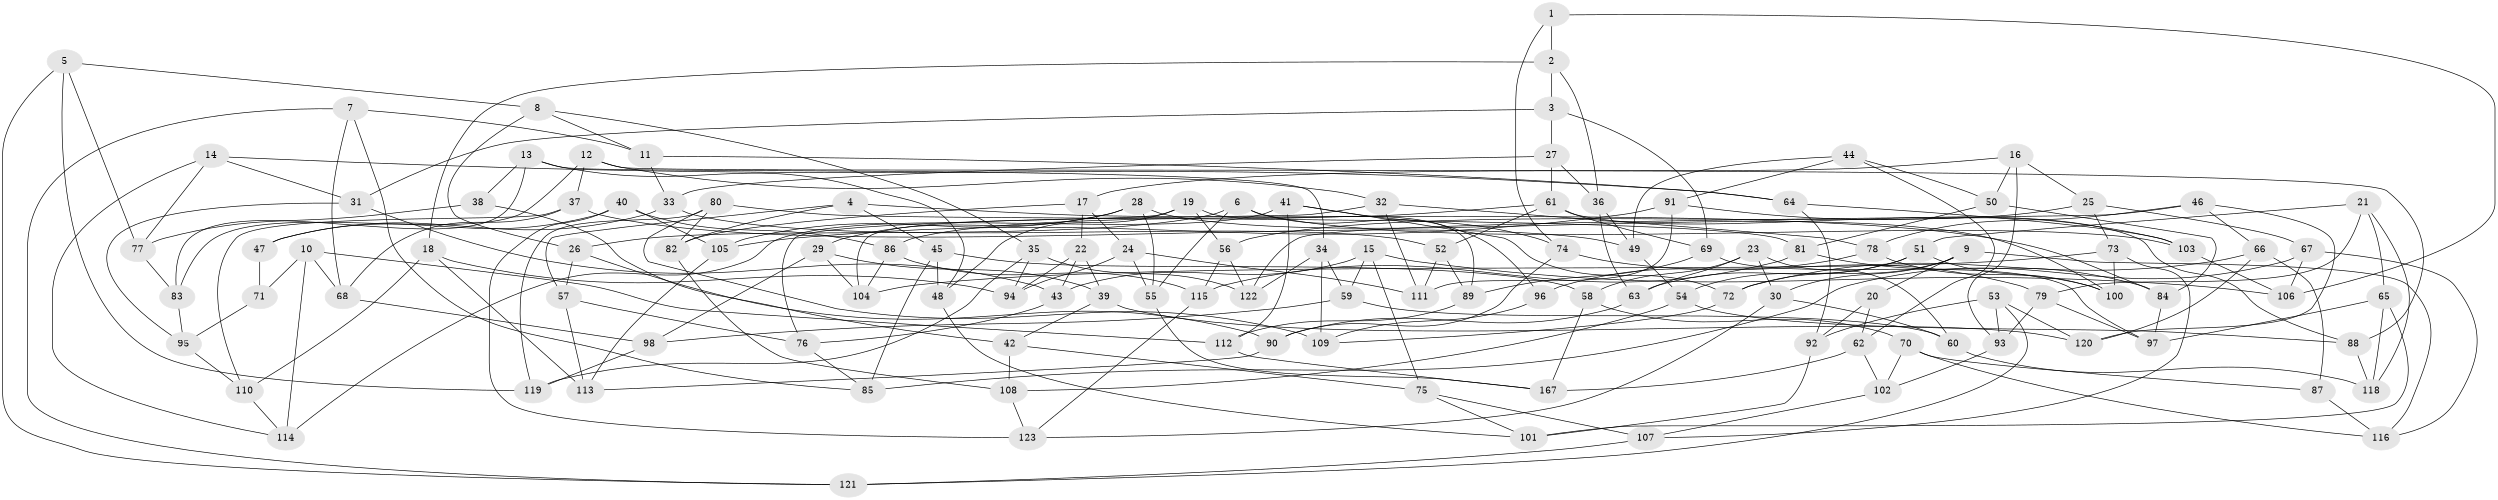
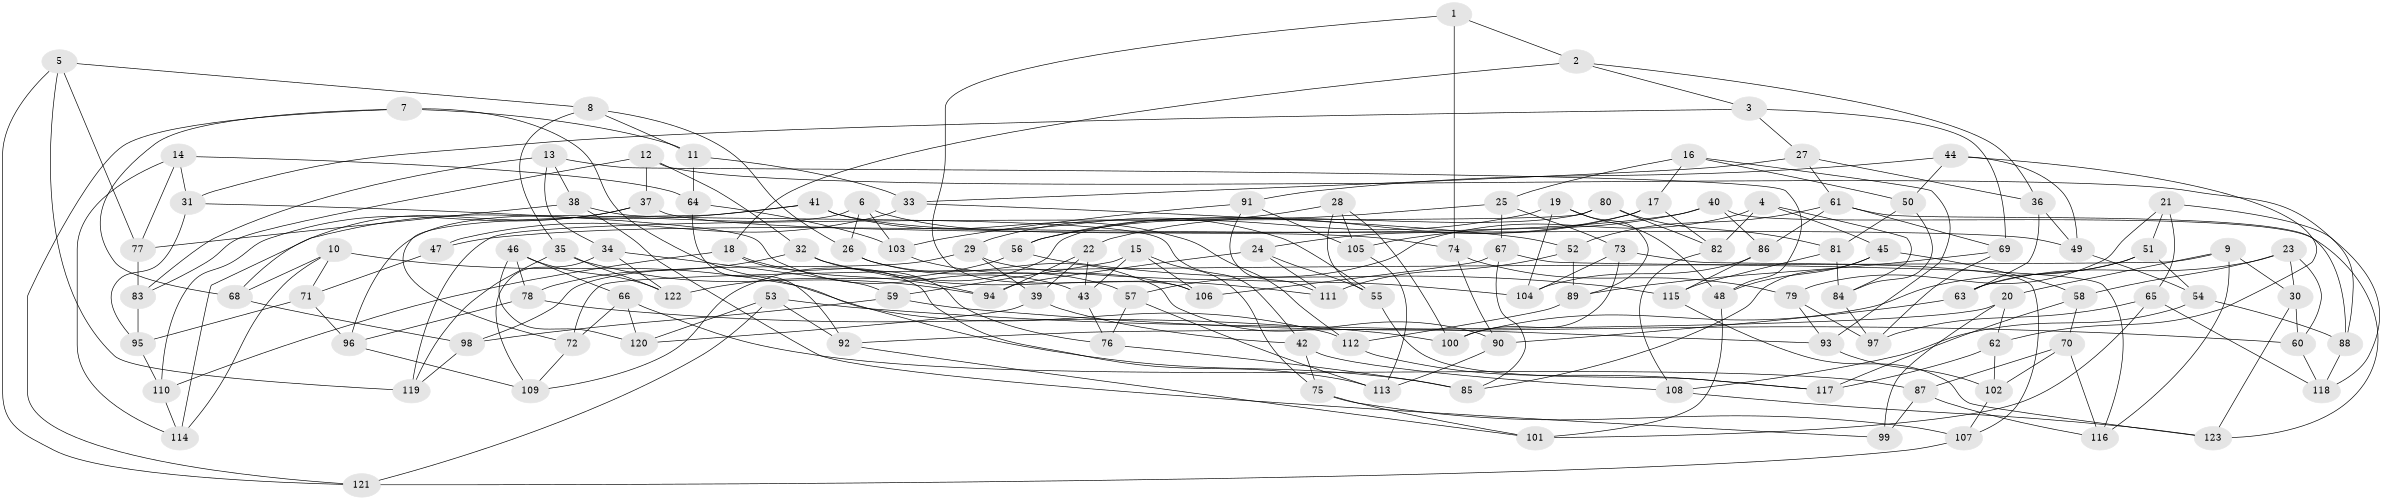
none -> (330, 323)
(1548, 391) -> (1825, 391)
none -> (1885, 438)
